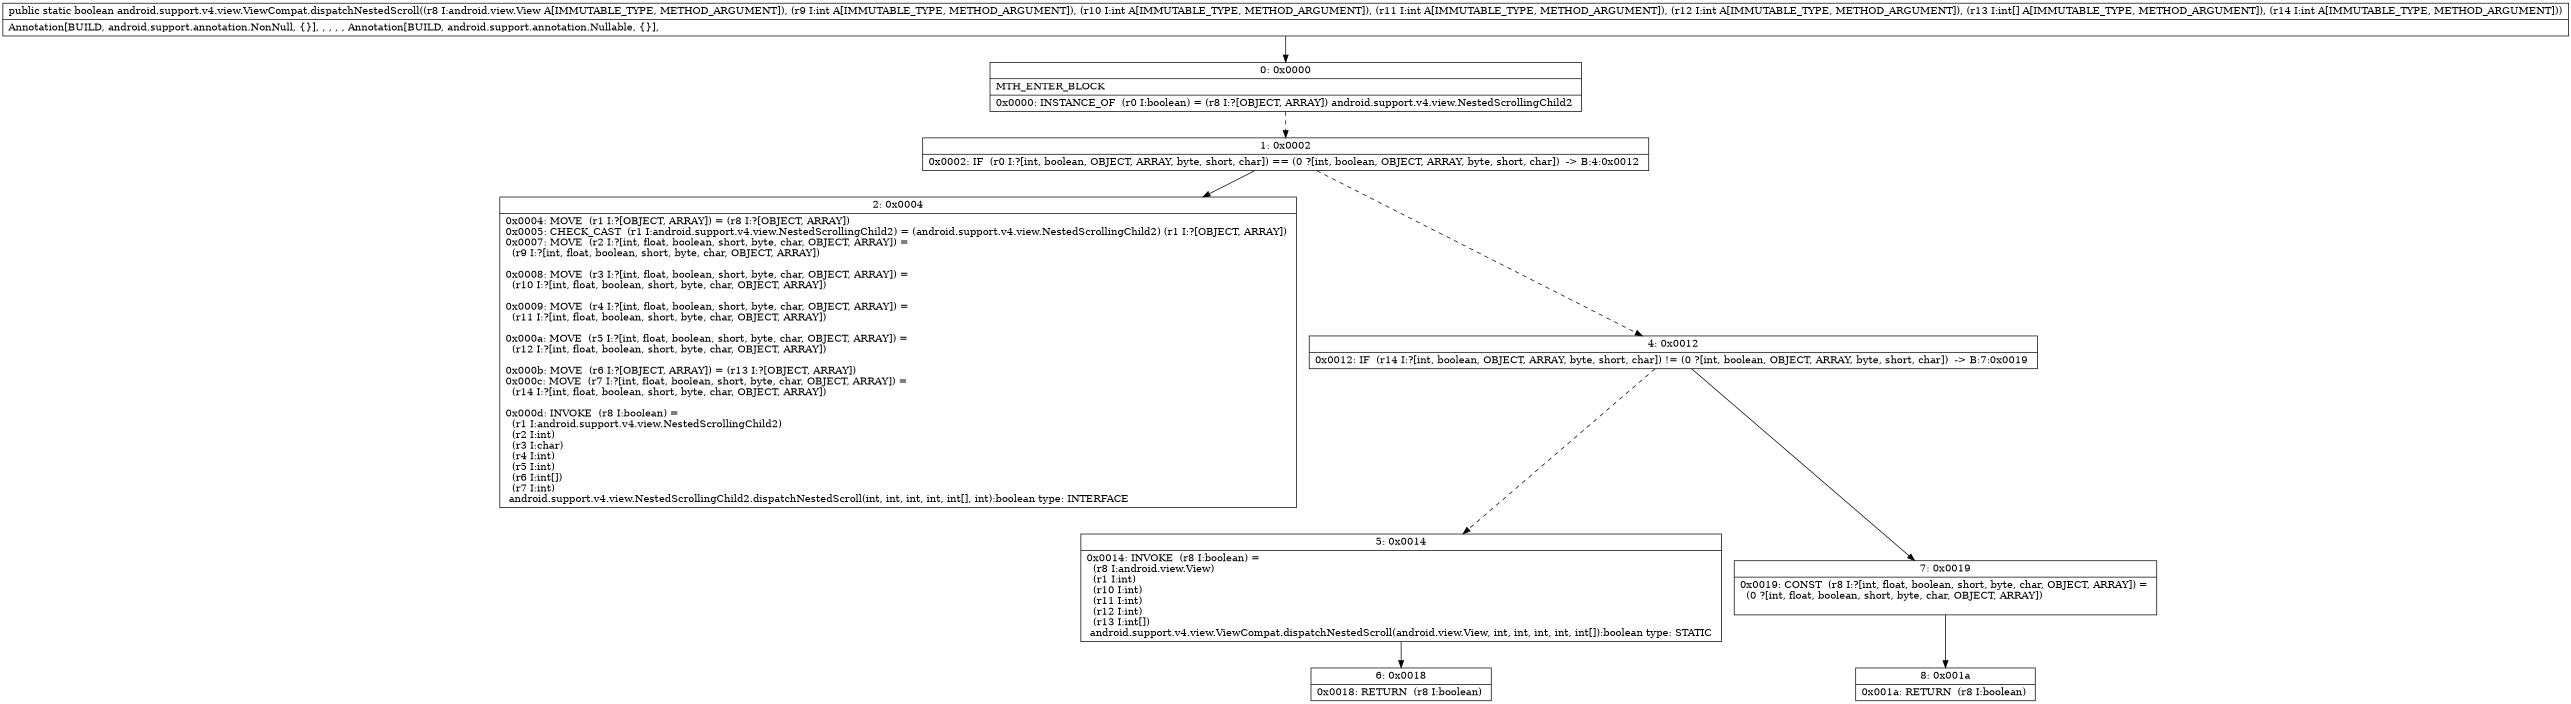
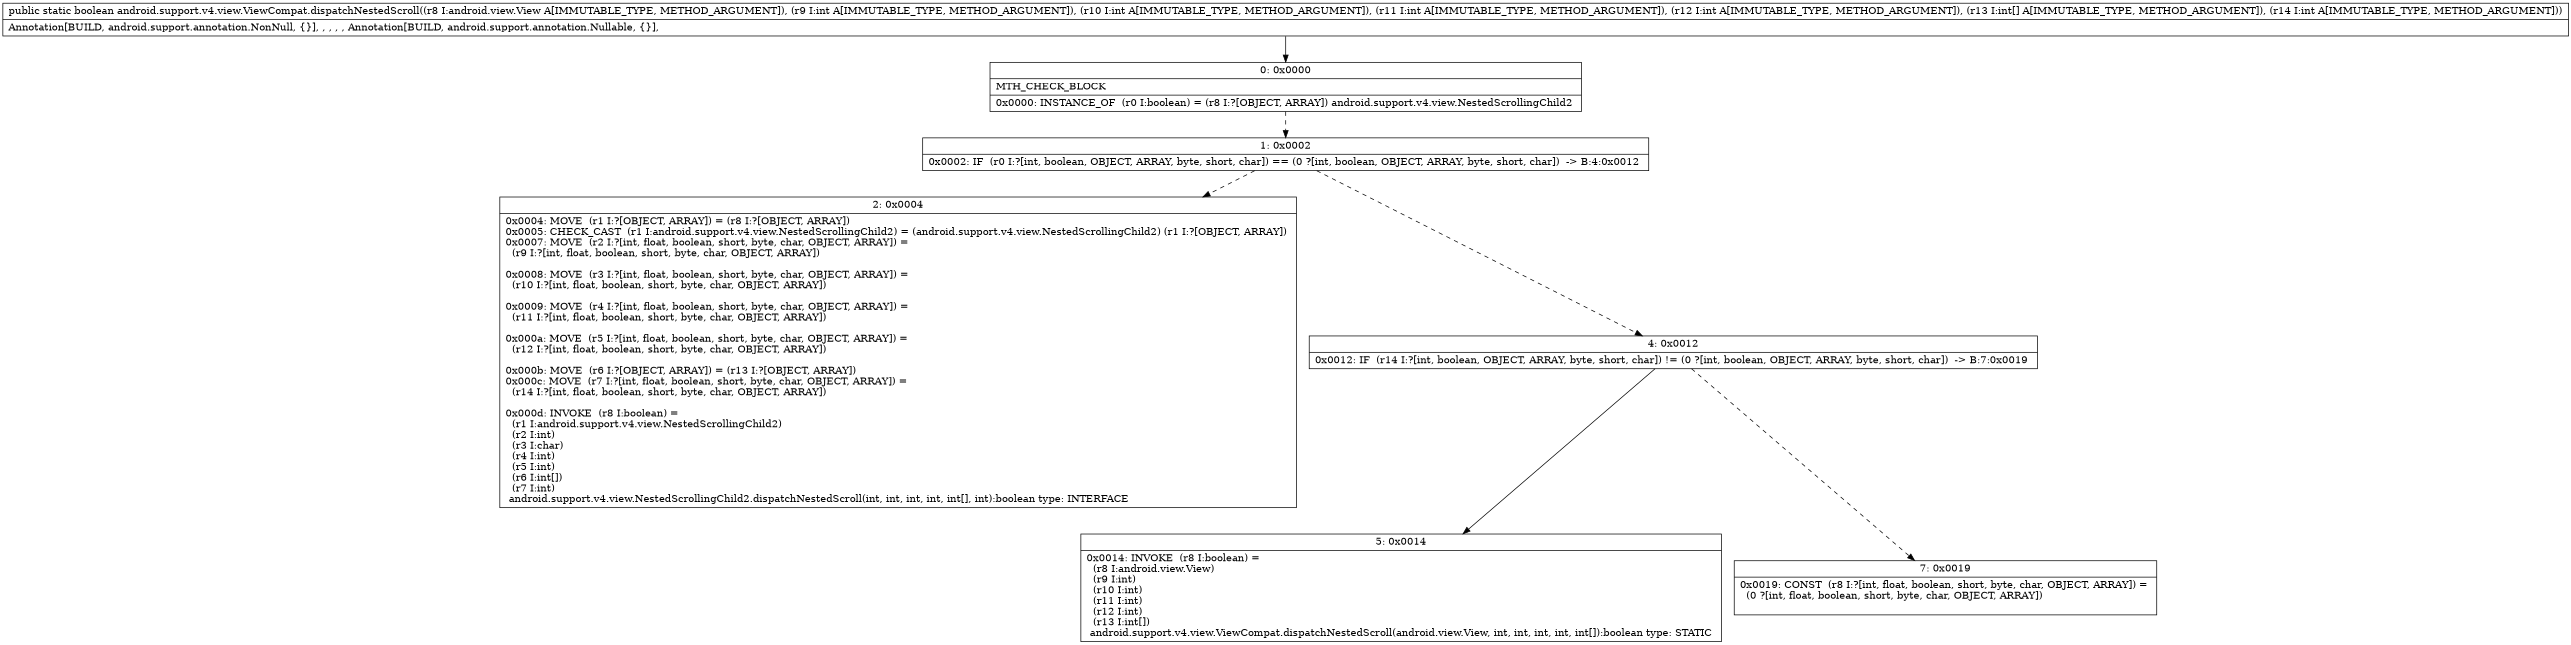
(1051, 87) -> (1051, 87)
(1232, 182) -> (1232, 182)
(1562, 449) -> (1562, 449)
(1800, 462) -> (1800, 462)
(1111, 580) -> (1111, 580)
(1401, 684) -> none
(1945, 684) -> none
